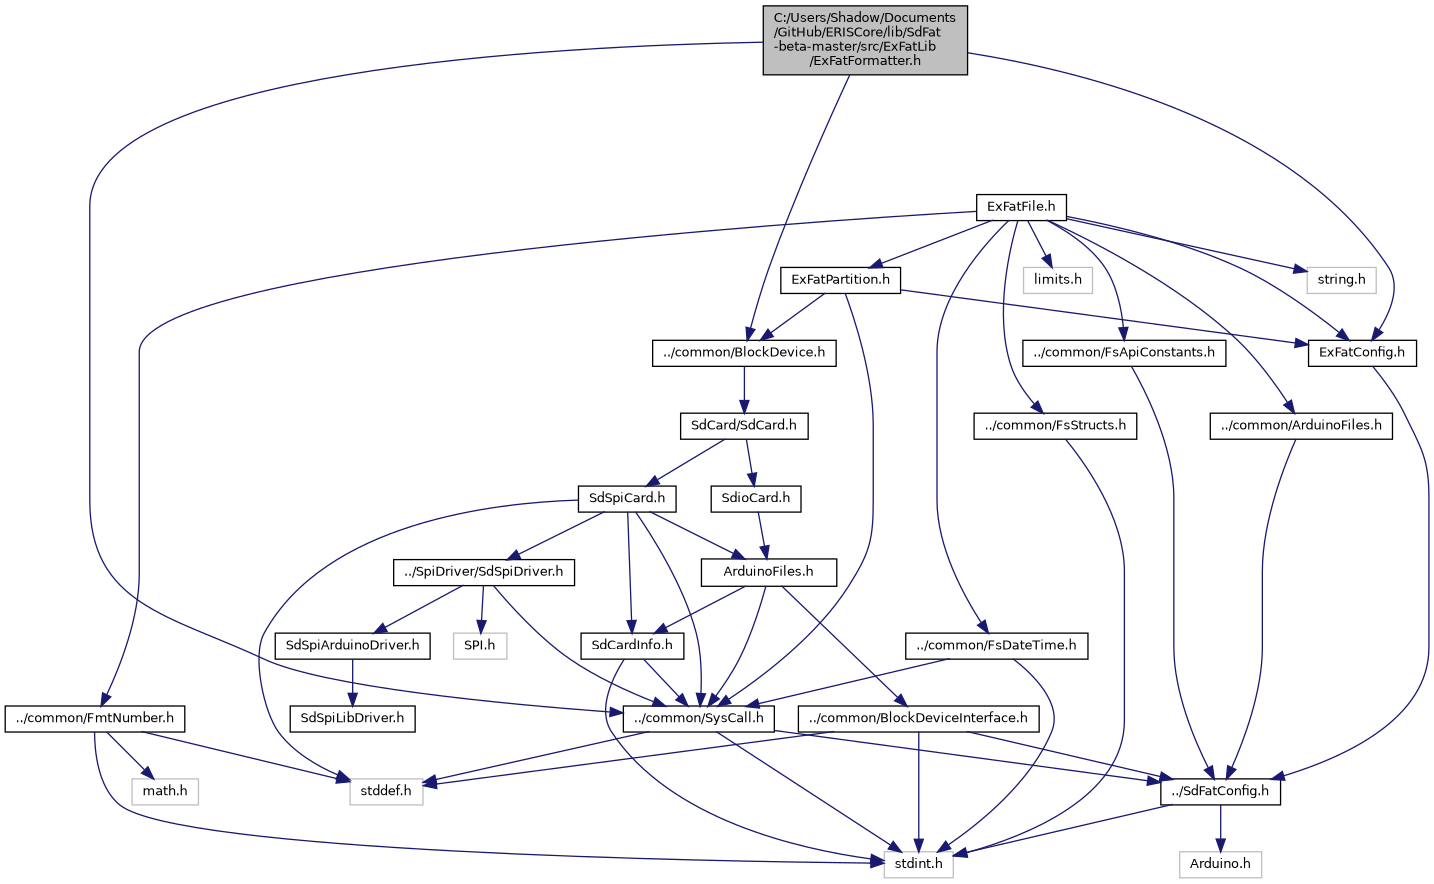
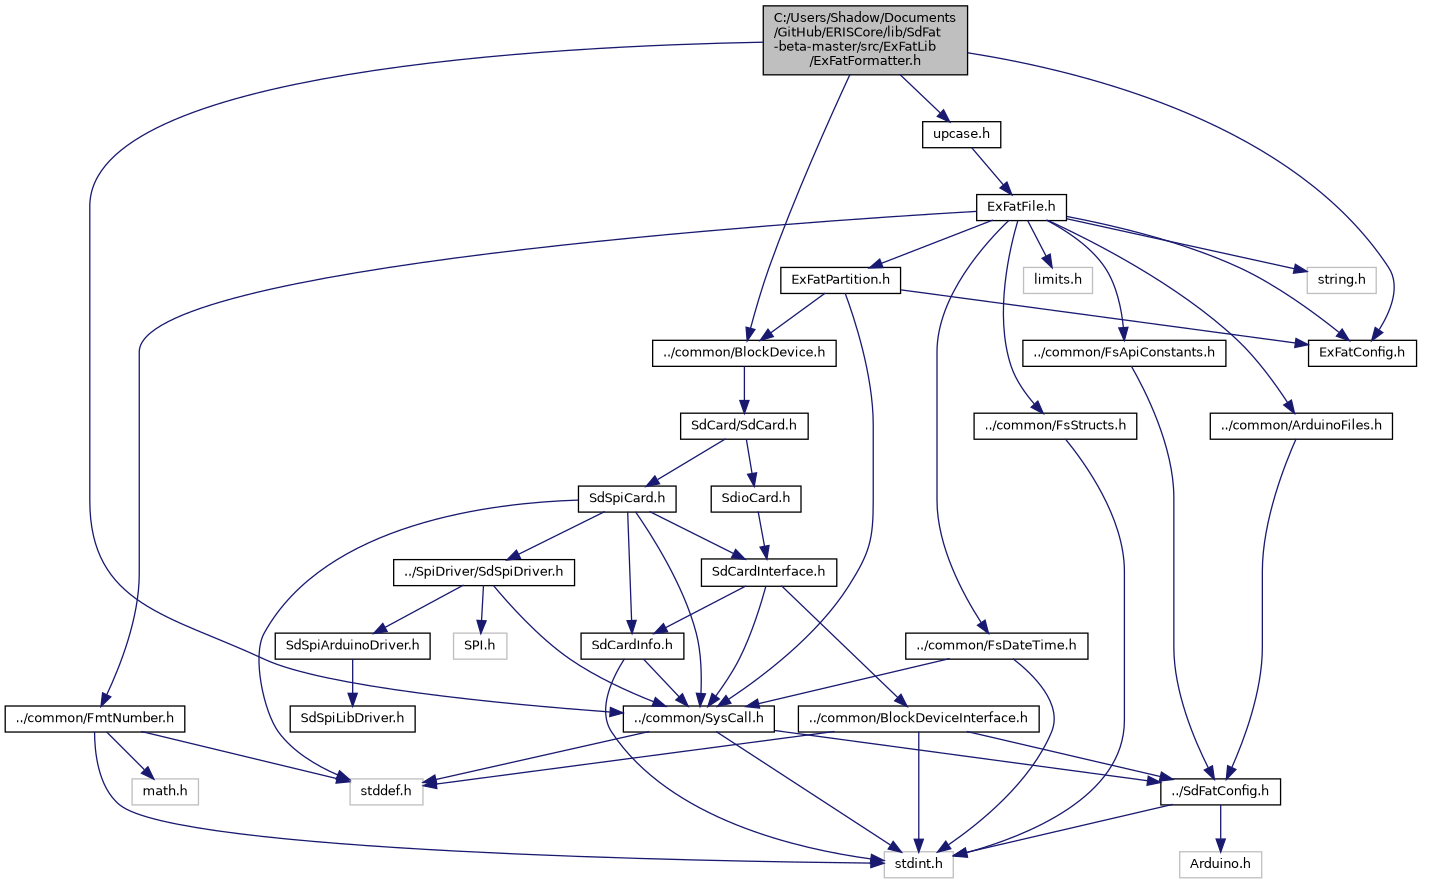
none -> (962, 135)
(769, 573) -> (769, 573)
(1429, 603) -> none
